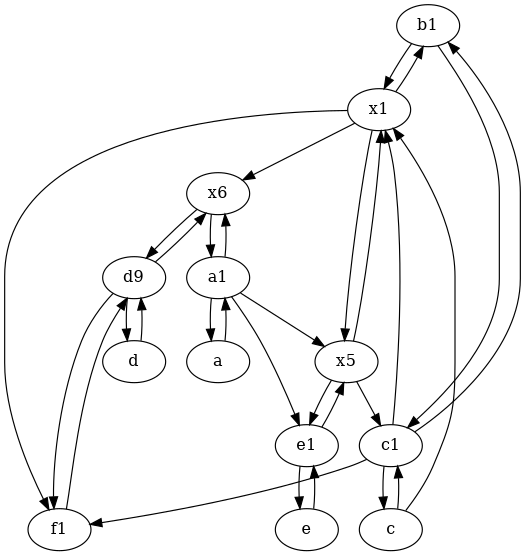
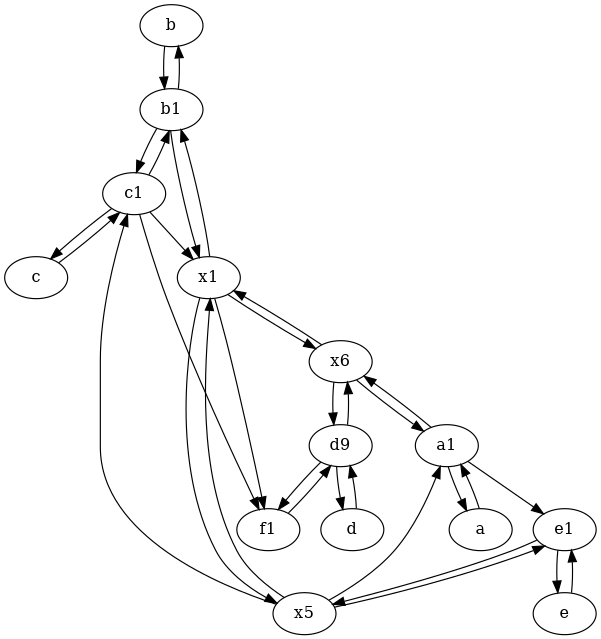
none -> (172, 26)
(277, 317) -> (395, 550)
(455, 324) -> (283, 320)
